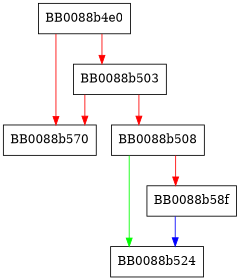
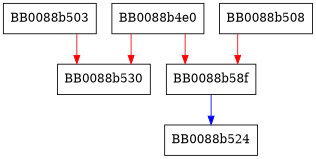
(102, 45) -> (185, 45)
(139, 105) -> none
(50, 140) -> (104, 79)
(129, 197) -> none
